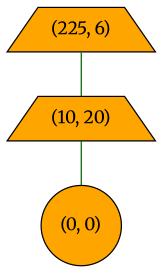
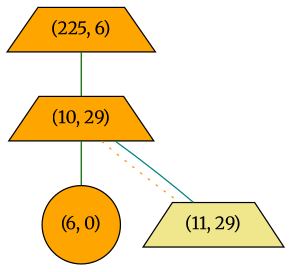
(81, 119) -> (81, 119)
none -> (214, 225)
(81, 226) -> (81, 225)
